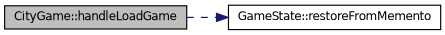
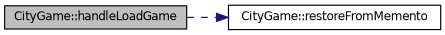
(335, 17) -> (335, 17)
